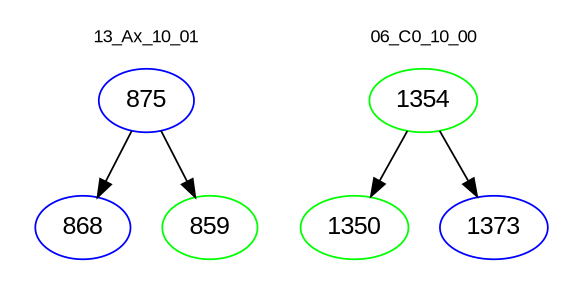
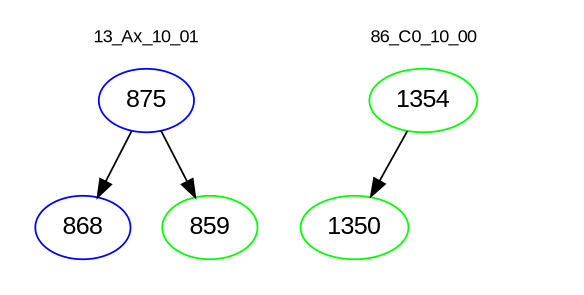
(424, 38) -> (424, 38)
(494, 228) -> none
